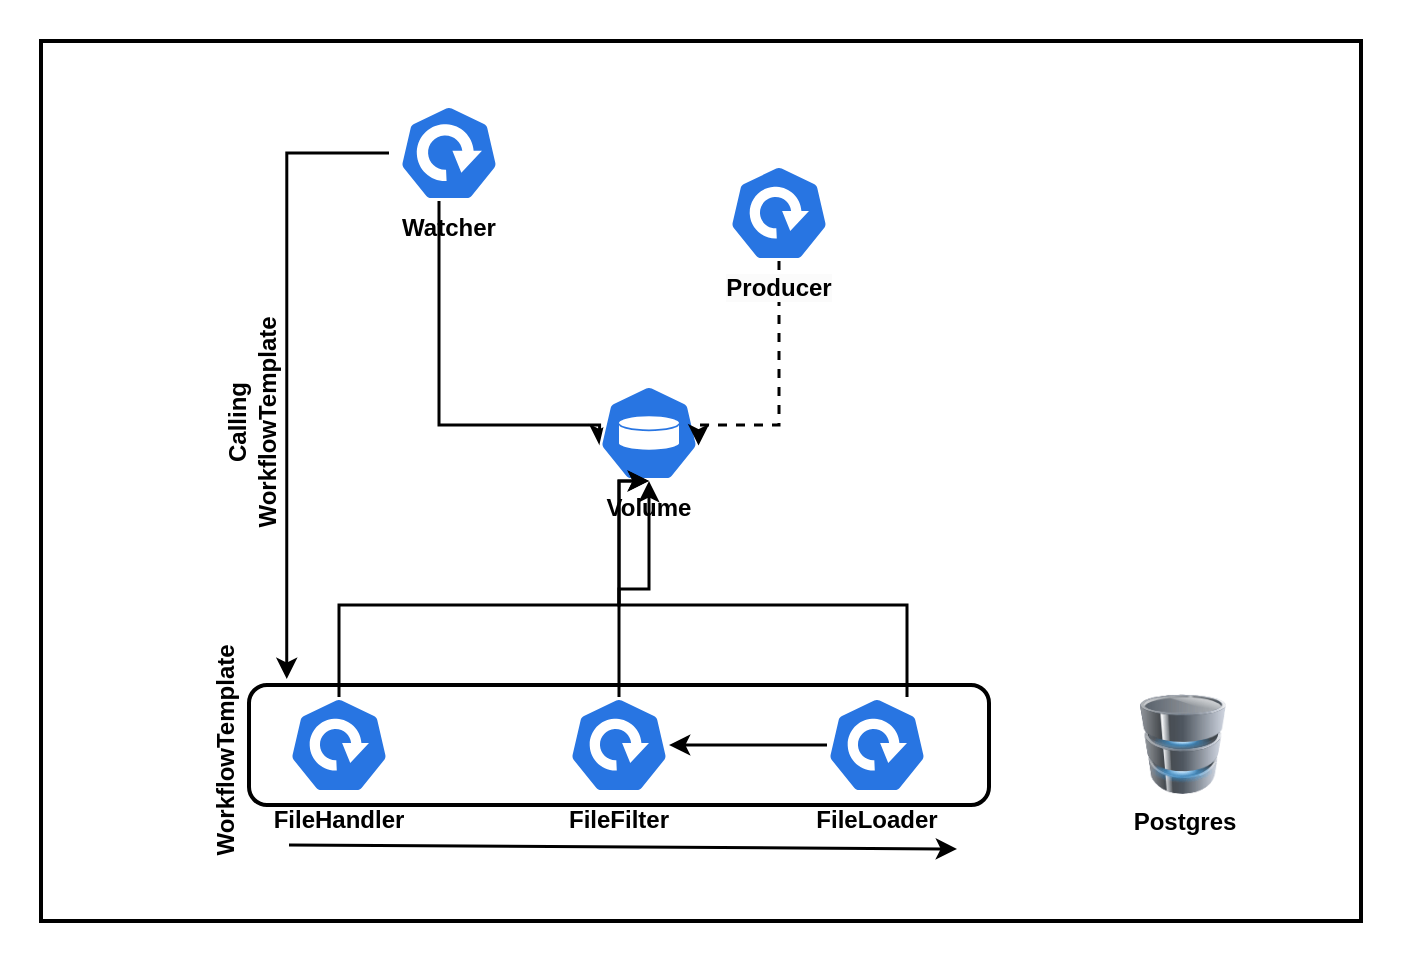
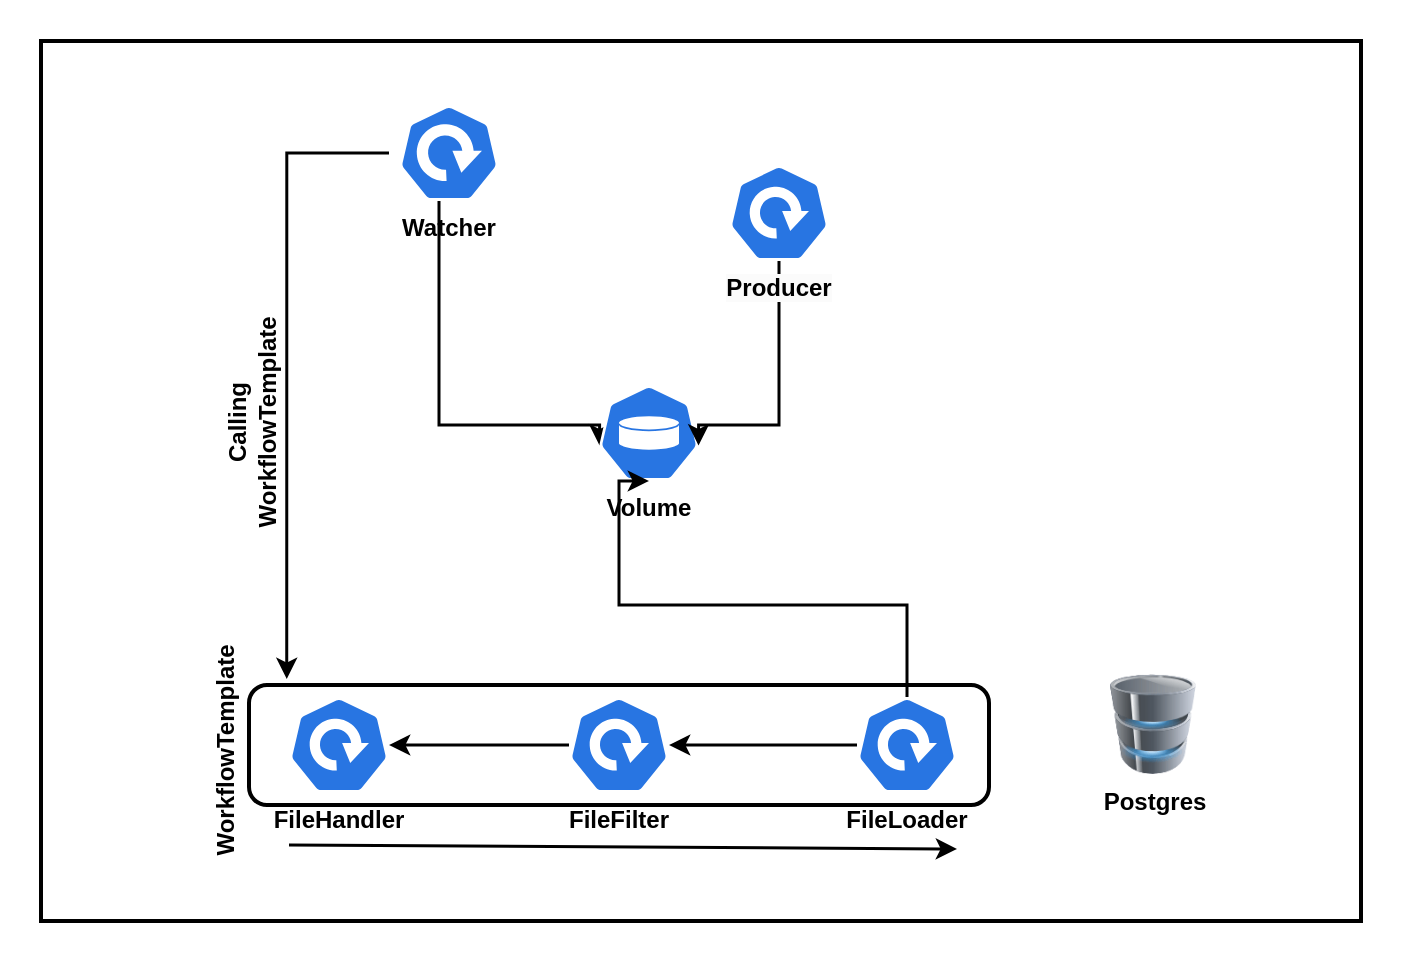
(779, 406) -> (779, 406)
(649, 556) -> (487, 745)
(431, 605) -> none
(877, 745) -> (907, 745)
(1184, 745) -> (1154, 725)
